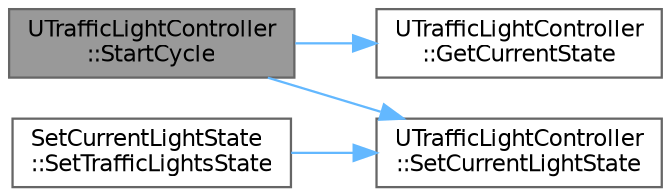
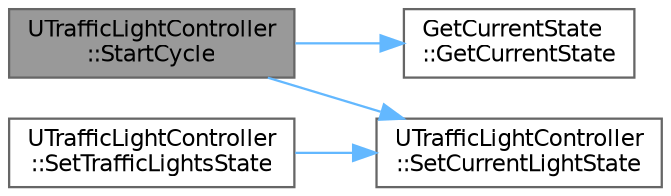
(519, 43) -> (519, 43)
(152, 153) -> (152, 153)
